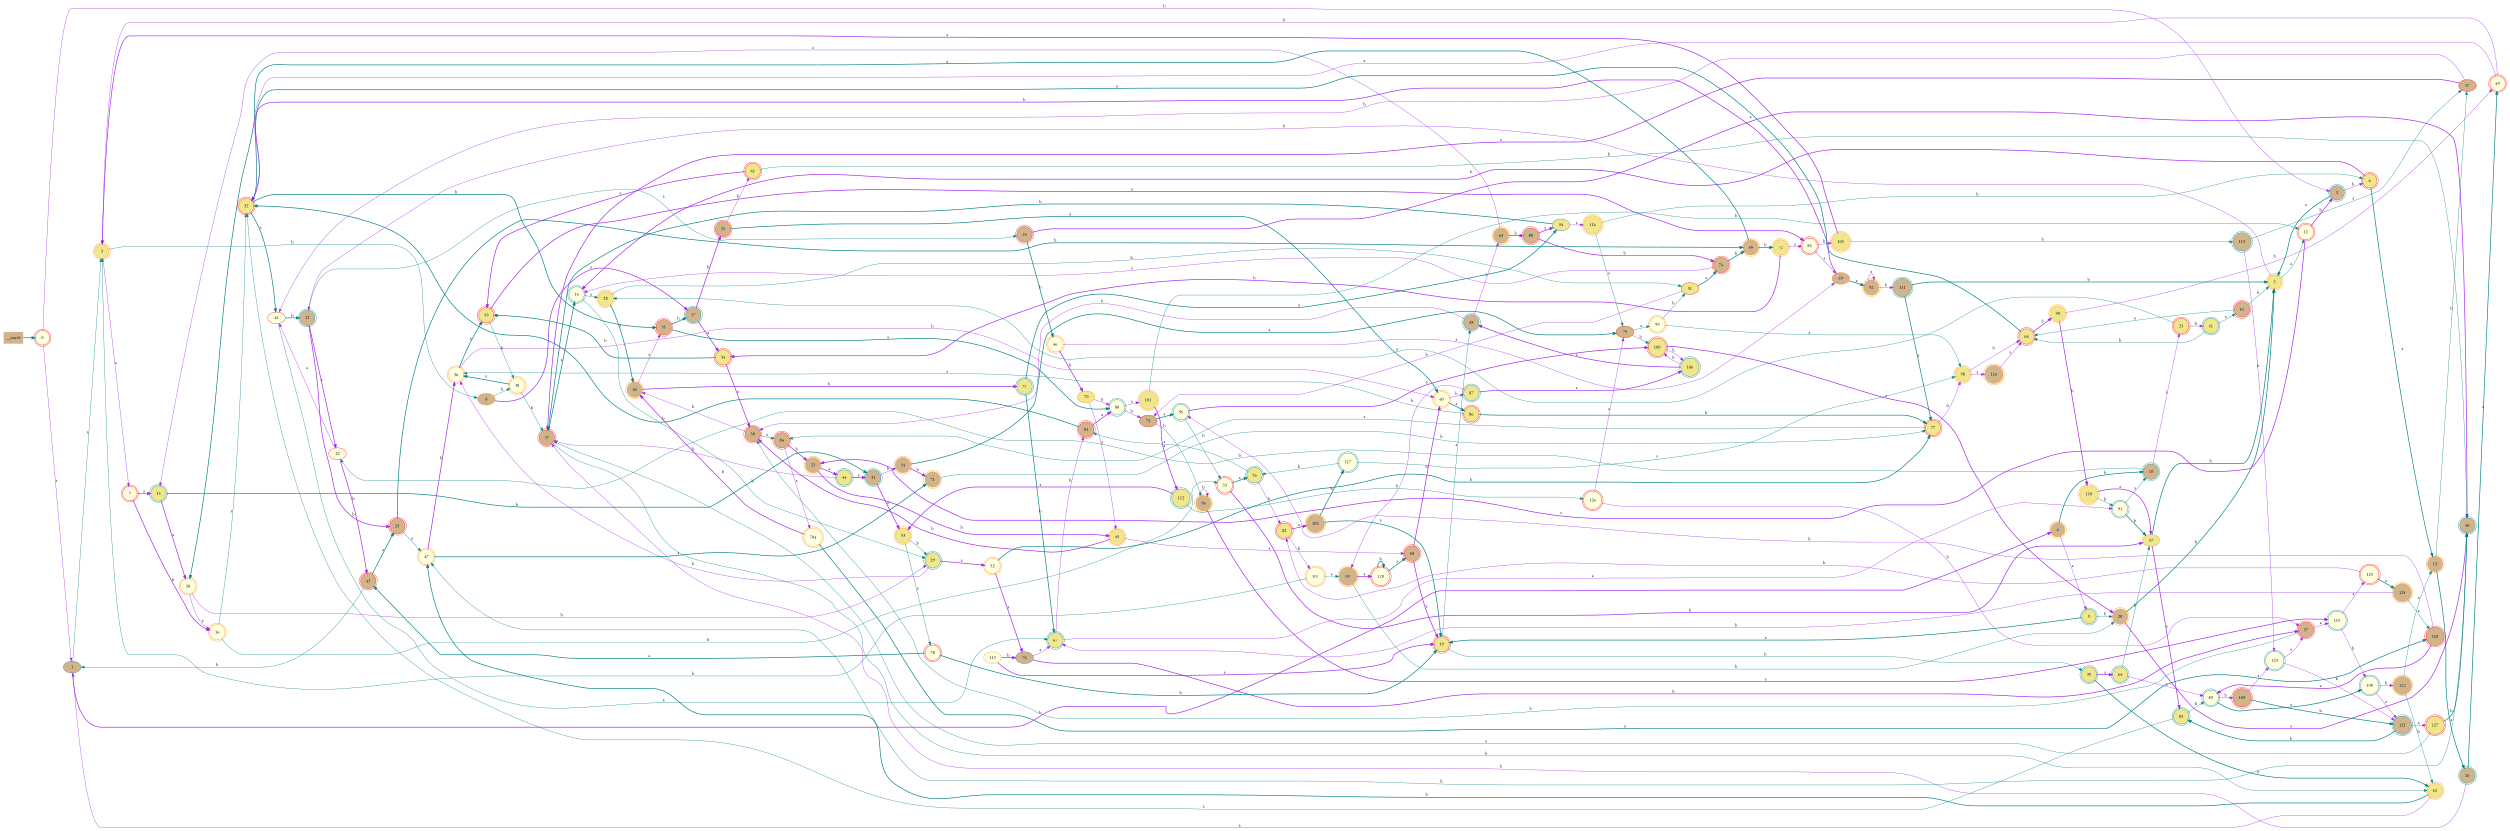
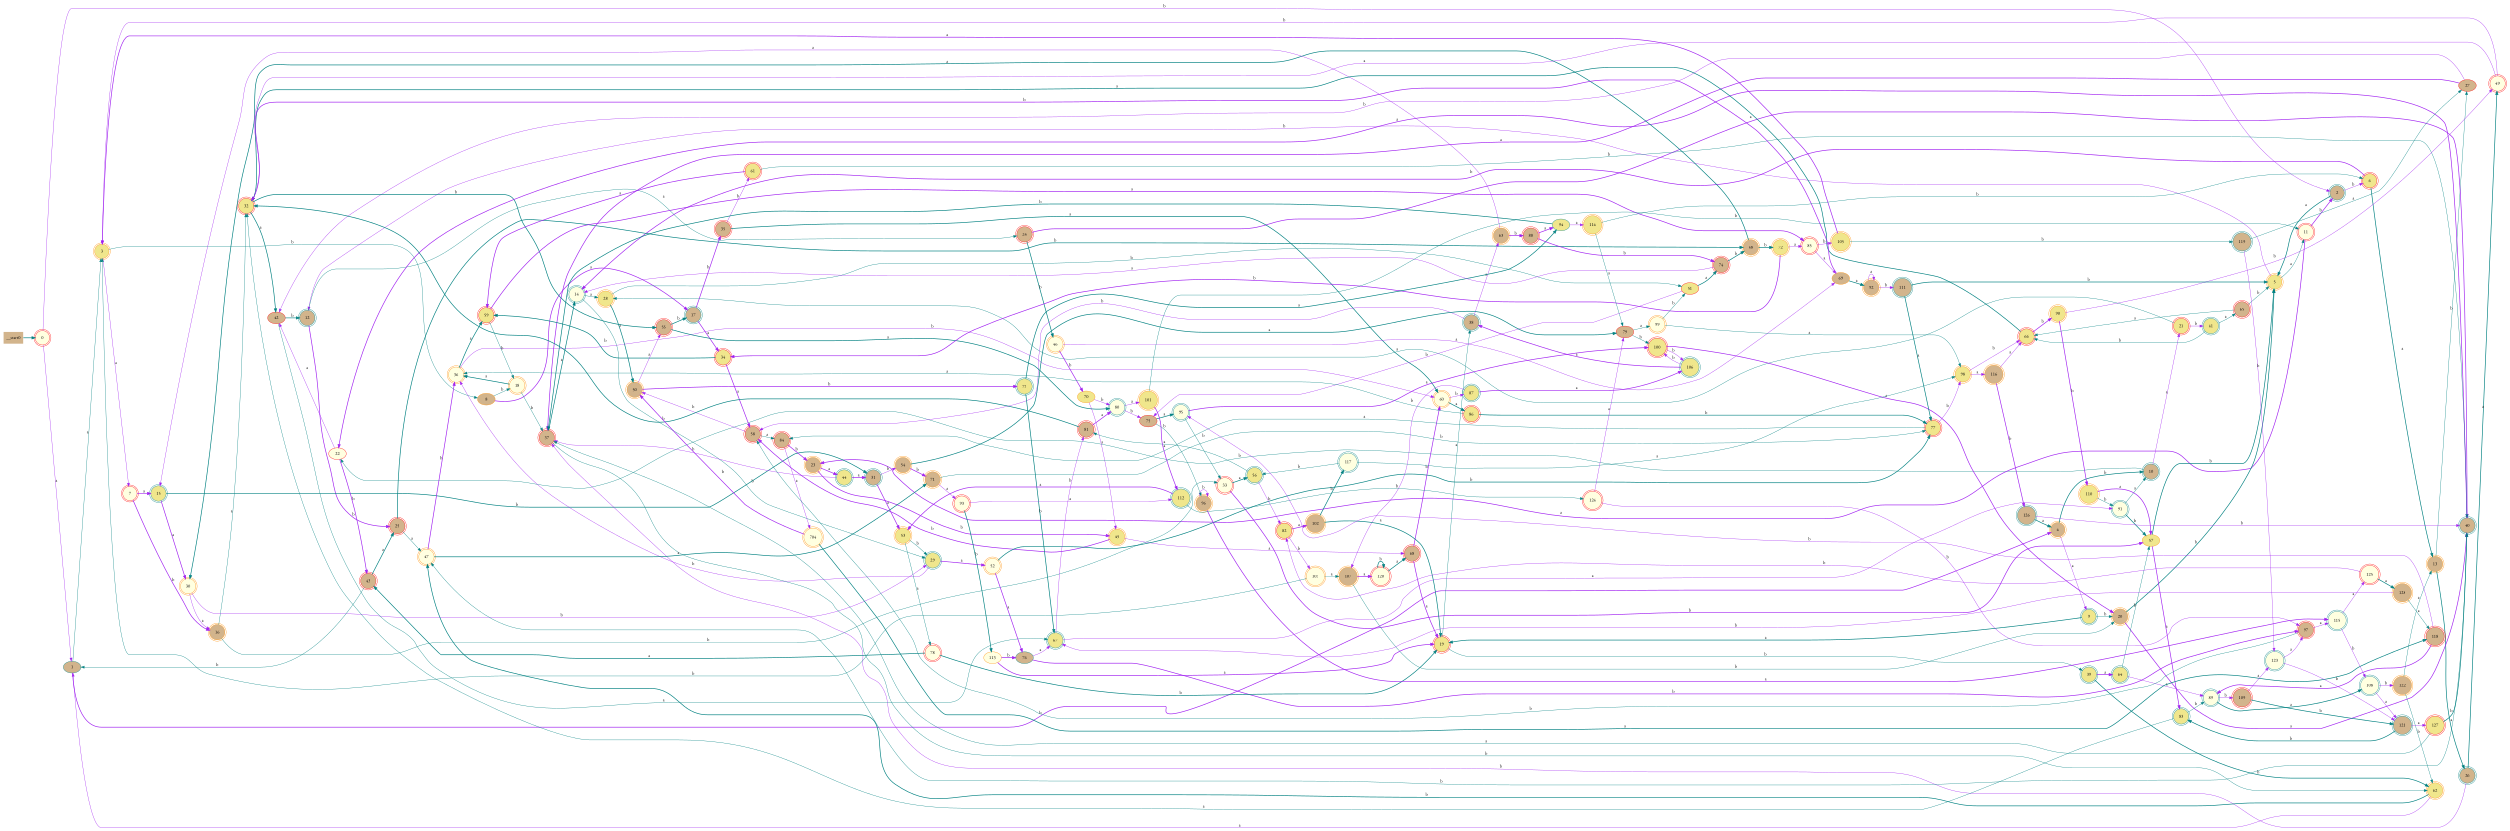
(276, 318) -> (276, 318)
(322, 385) -> (1519, 116)
none -> (962, 504)
none -> (2027, 515)
(217, 632) -> (217, 632)
